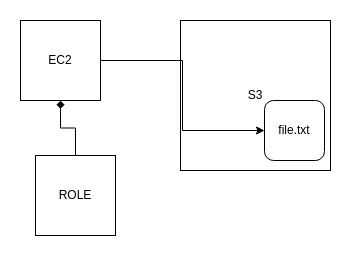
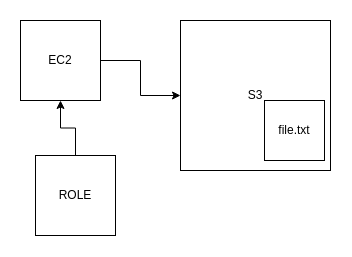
(61, 109) -> (61, 108)
(183, 111) -> (141, 93)
(295, 131) -> (295, 131)
